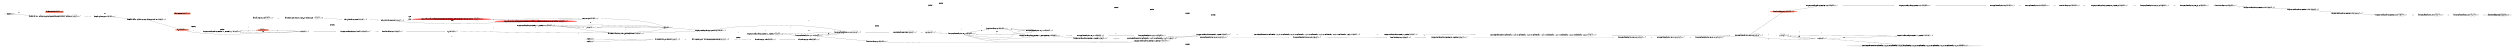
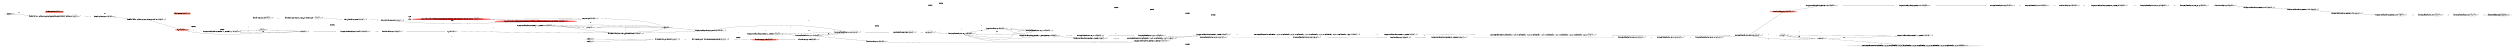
(263, 30) -> (263, 30)
(765, 40) -> (765, 40)
